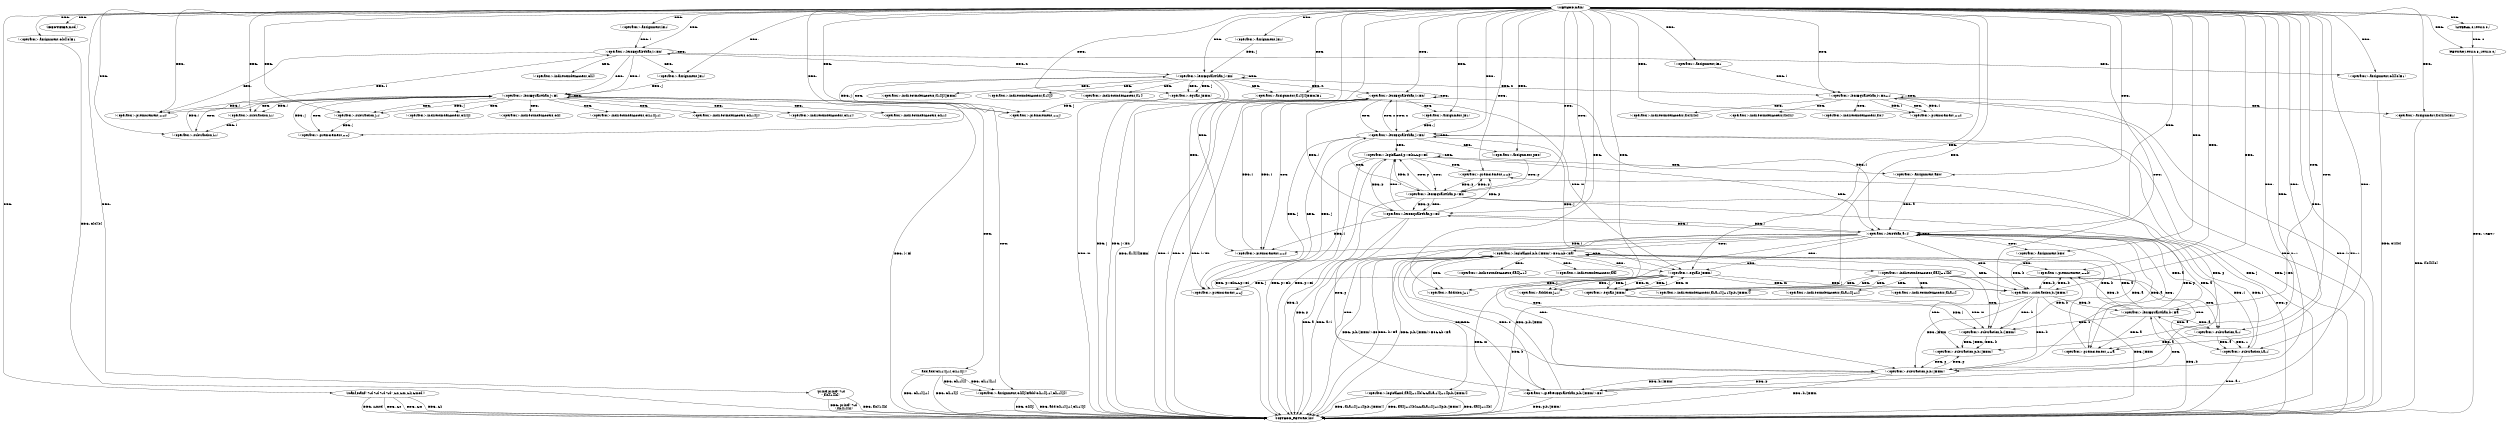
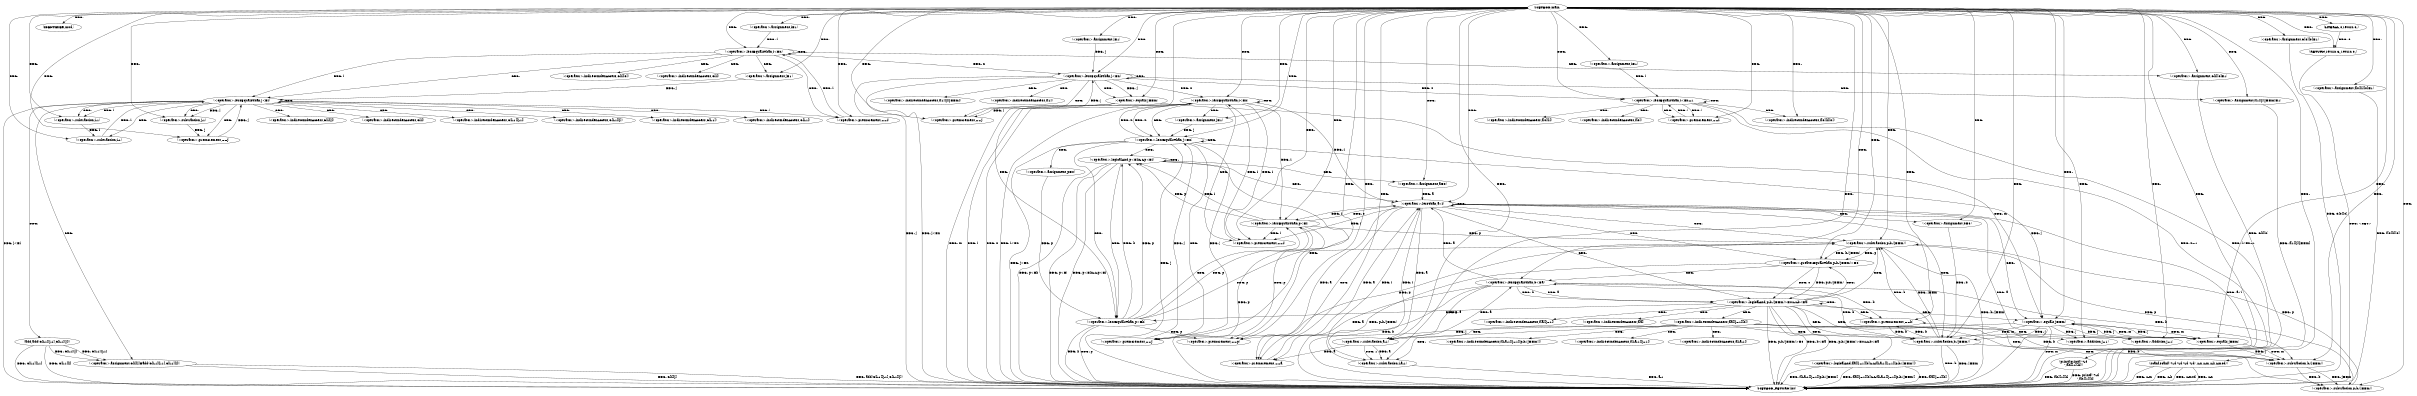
(1518, 66) -> (1736, 16)
none -> (596, 76)
(1021, 96) -> none
(2144, 103) -> none
(1460, 184) -> (1422, 311)
(1760, 224) -> (1359, 214)
